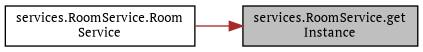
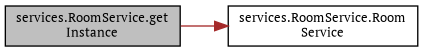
(212, 26) -> (198, 26)
